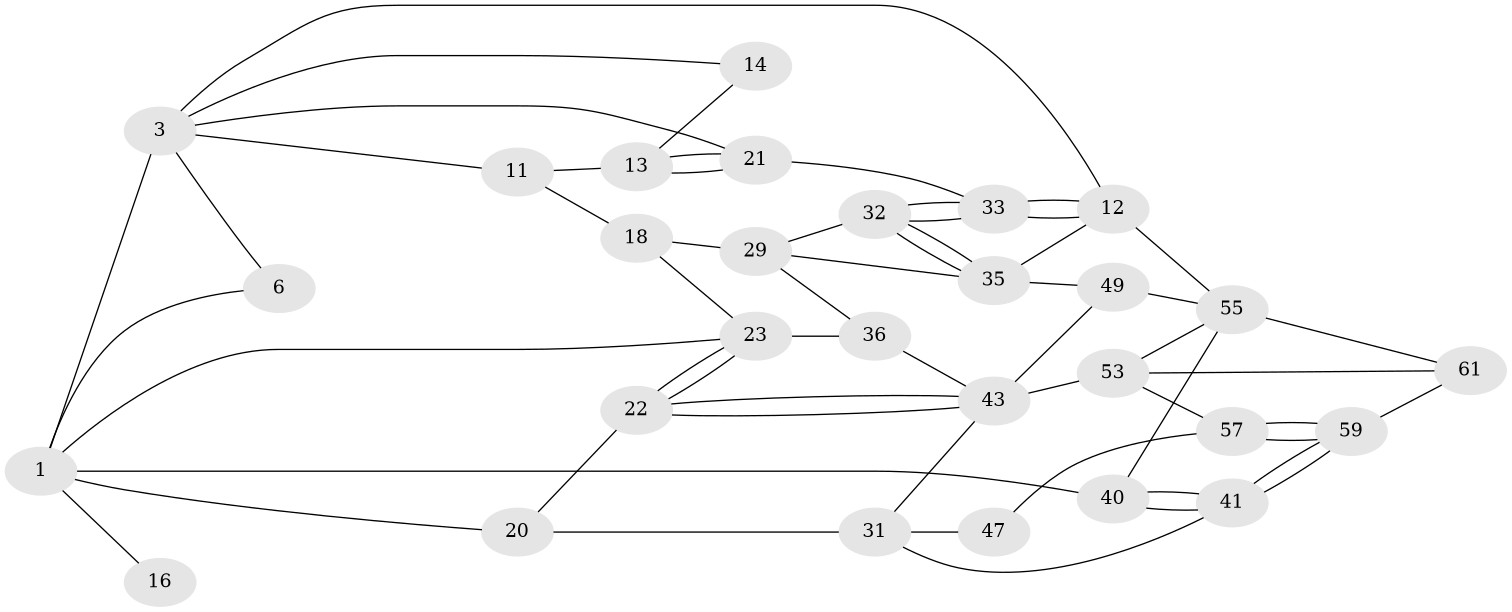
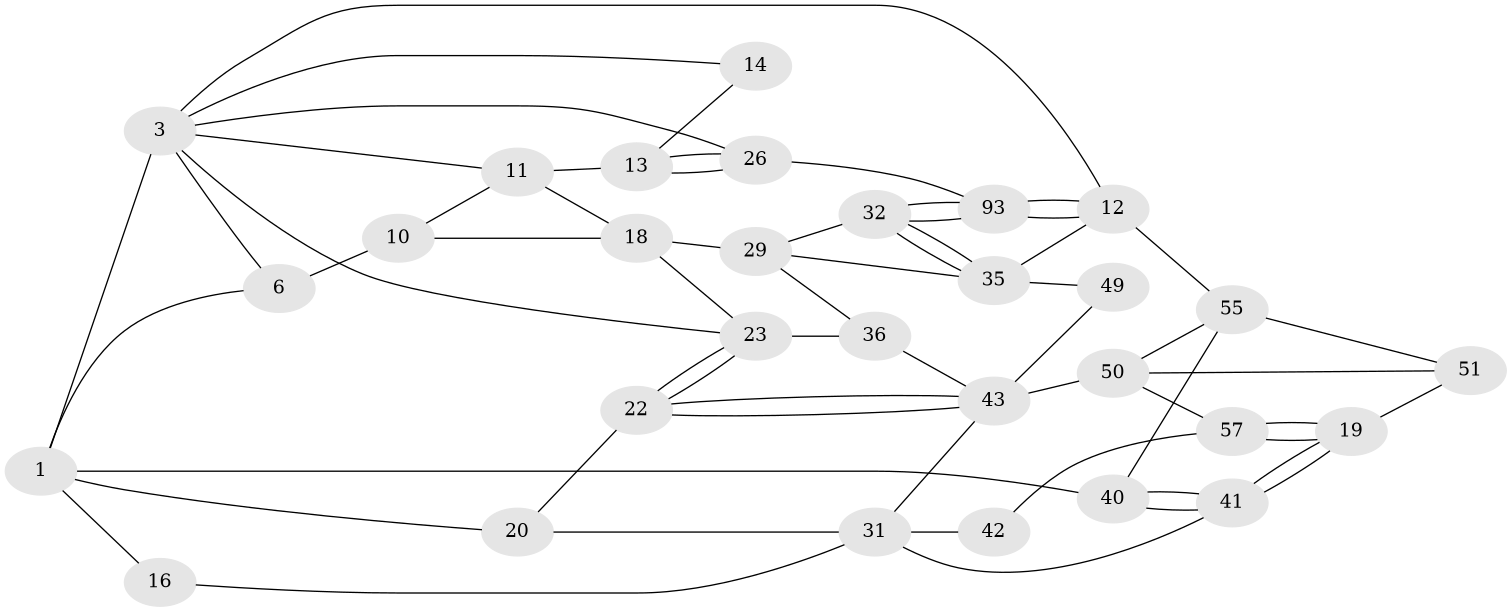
(756, 160) -> (756, 160)
(994, 209) -> (994, 209)
none -> (398, 238)
(1173, 299) -> none
(378, 349) -> (432, 293)
(1471, 371) -> (1471, 371)
(1113, 373) -> (1113, 373)
(1351, 431) -> (1351, 431)
(994, 532) -> (994, 532)
none -> (523, 593)
